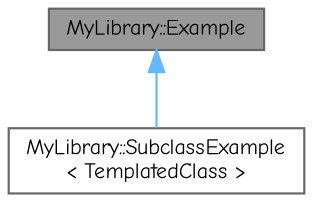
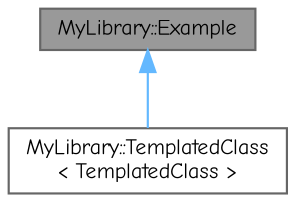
(156, 161) -> (148, 161)
